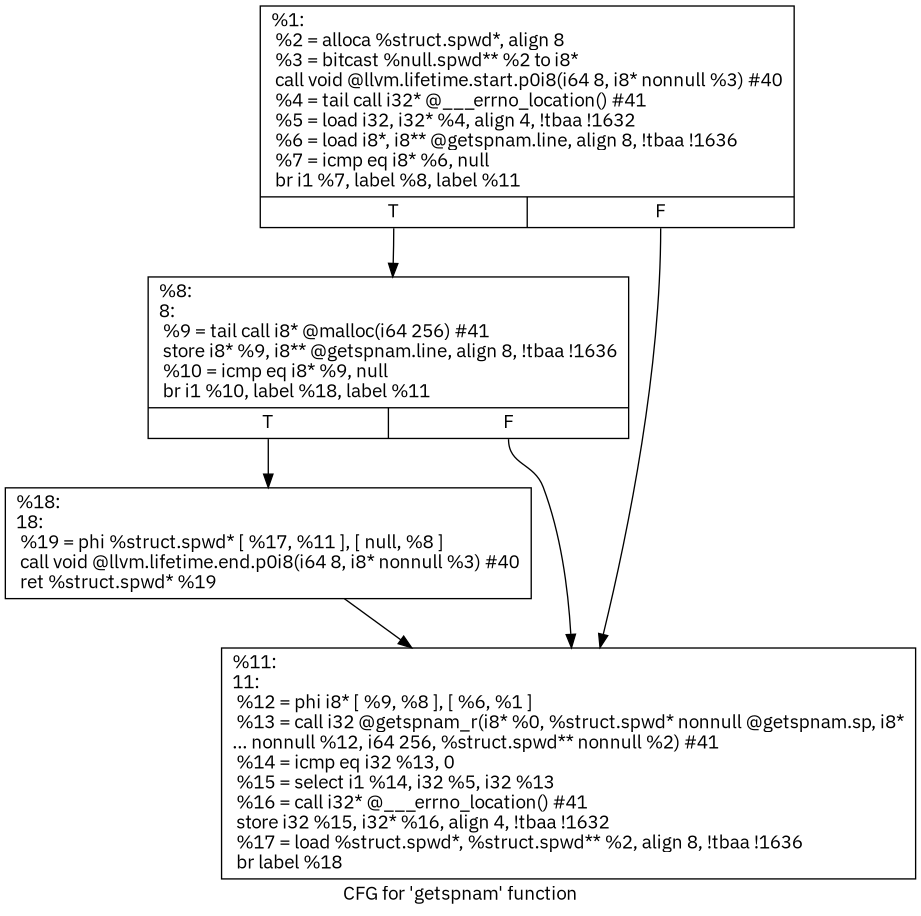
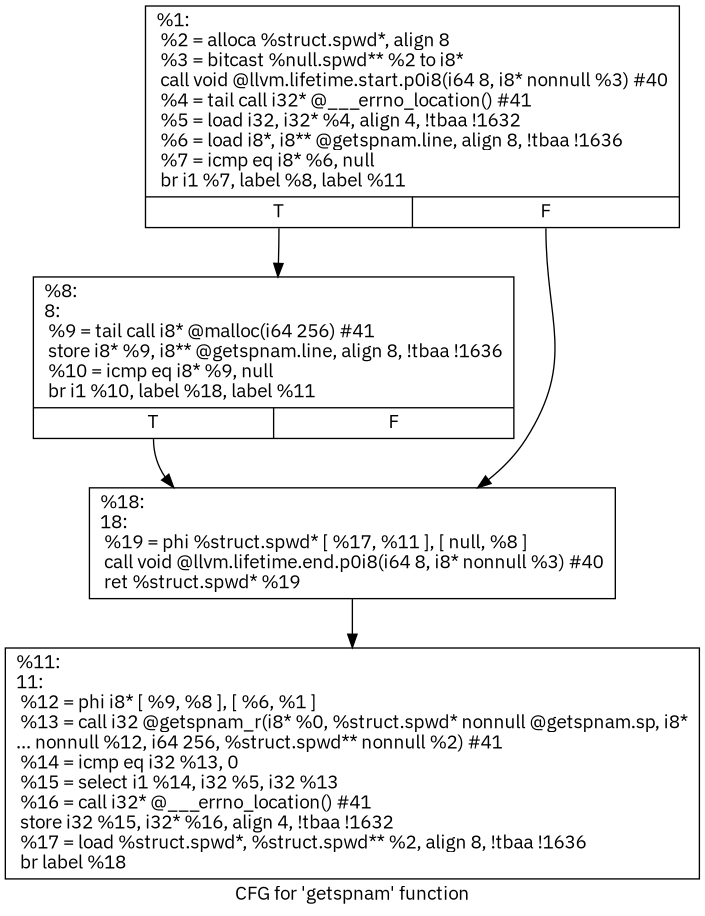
(643, 433) -> (554, 364)
(556, 529) -> none
